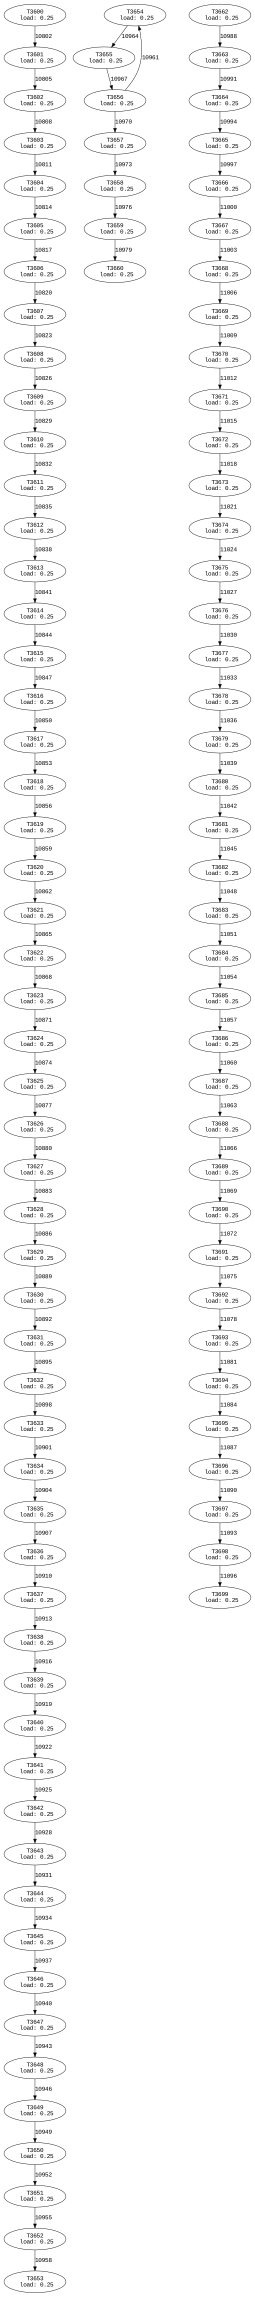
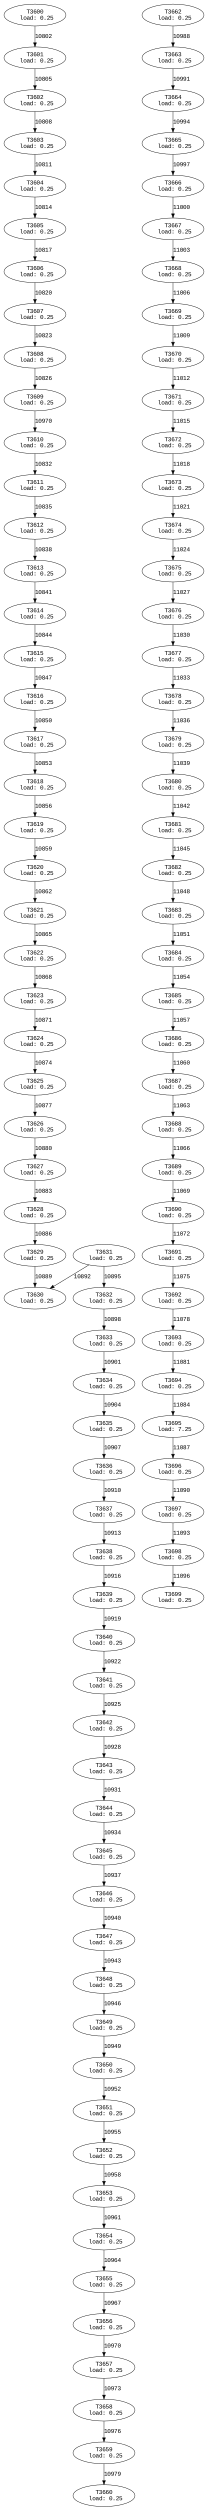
(140, 62) -> (104, 2216)
(44, 421) -> (44, 421)
(35, 1317) -> (71, 1276)
(220, 1426) -> (173, 1426)
